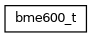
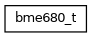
(46, 19) -> (46, 19)
